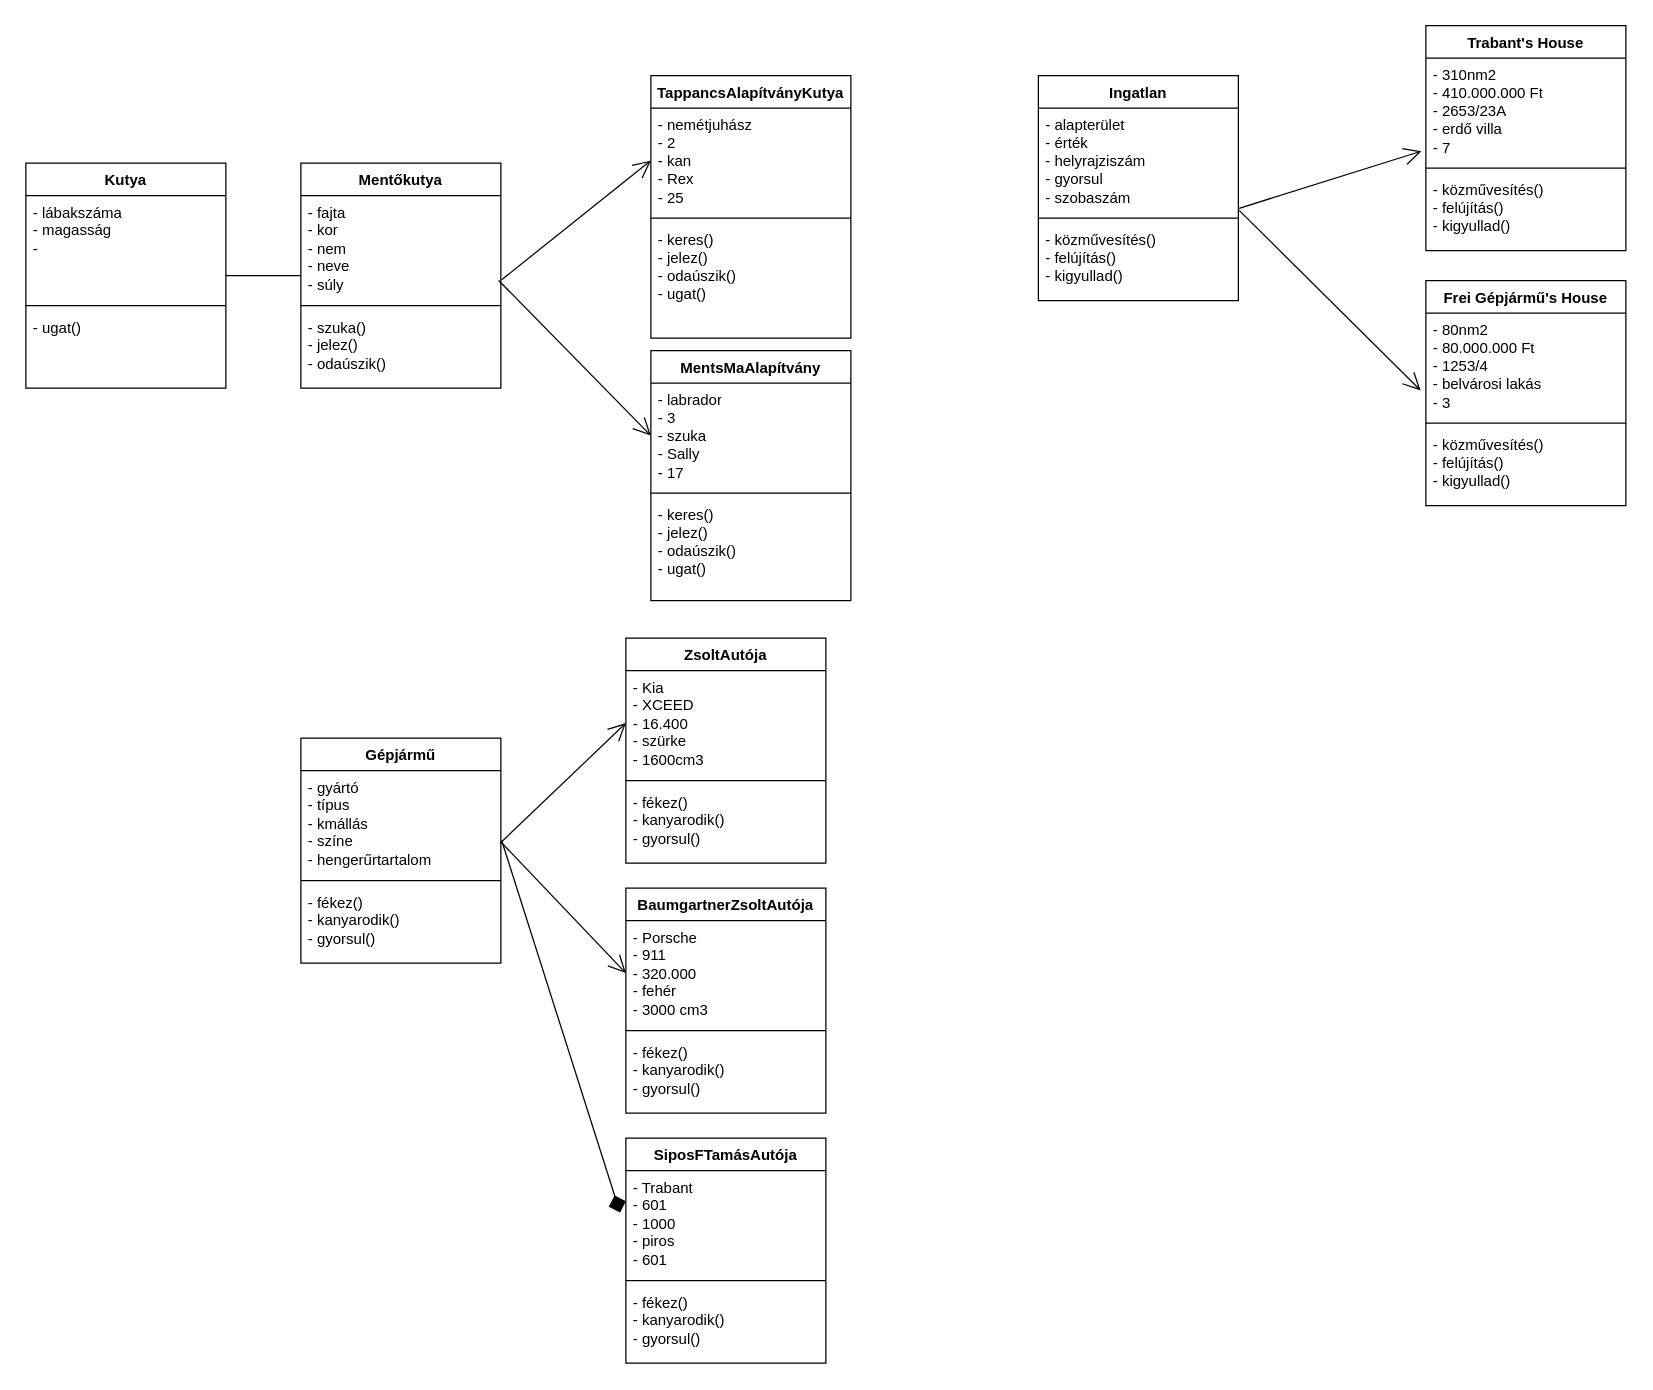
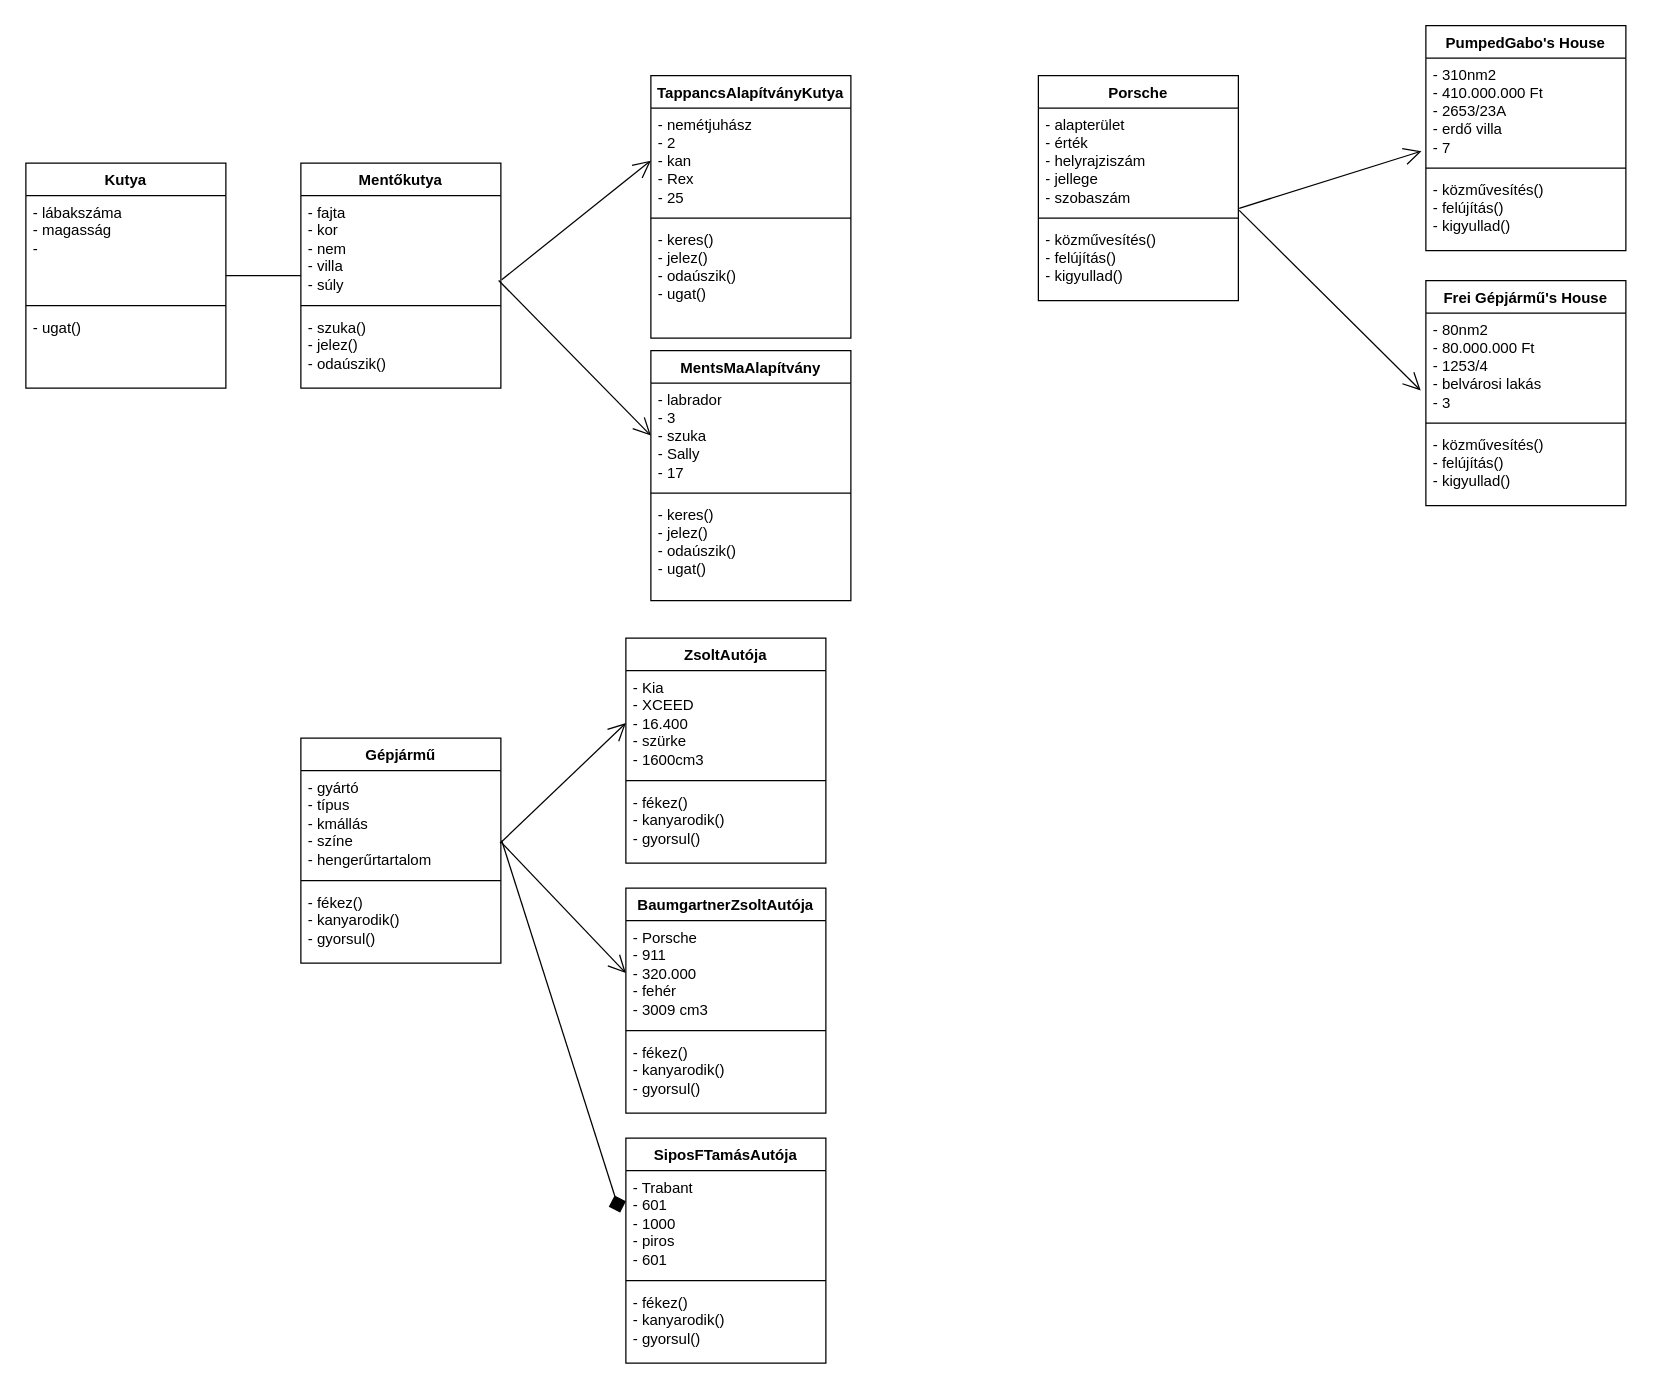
(1526, 43) -> (1526, 43)
(1138, 93) -> (1138, 93)
(1103, 162) -> (1103, 162)
(336, 249) -> (336, 249)
(671, 974) -> (671, 974)
